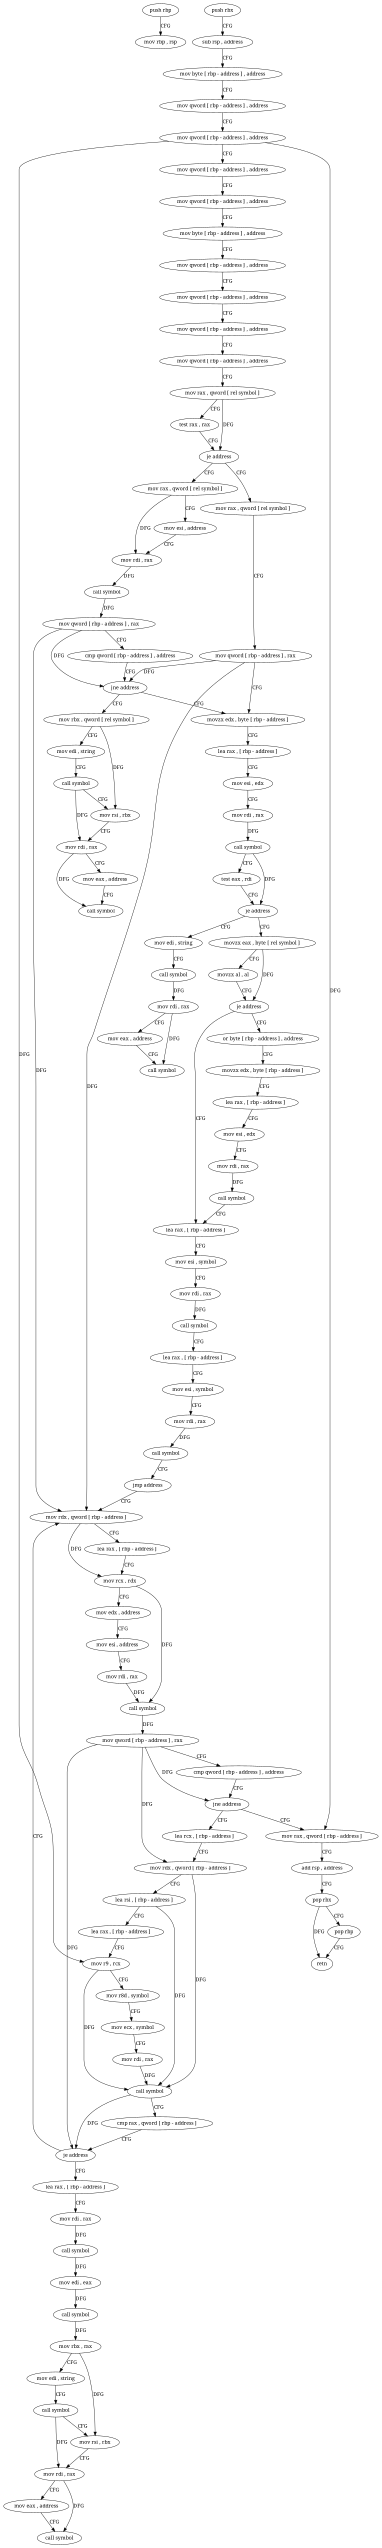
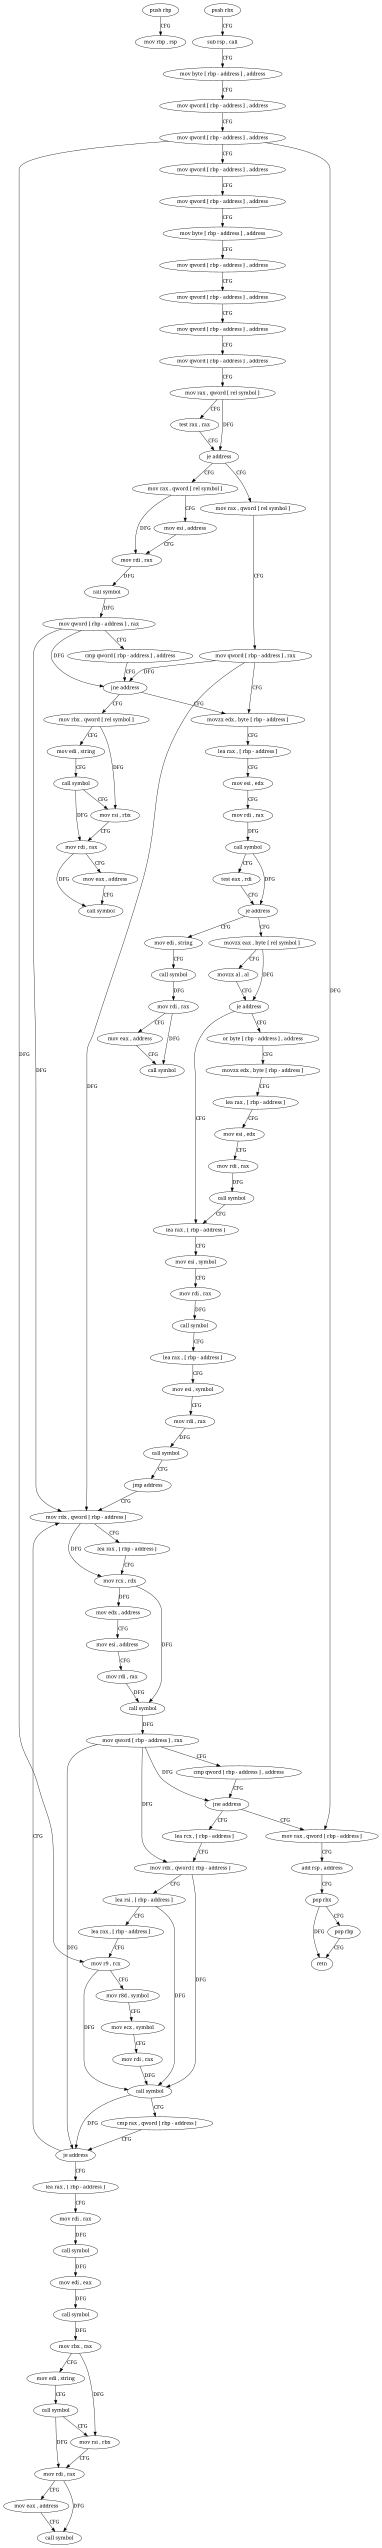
(223, 42) -> (223, 42)
(124, 1597) -> (124, 1597)
